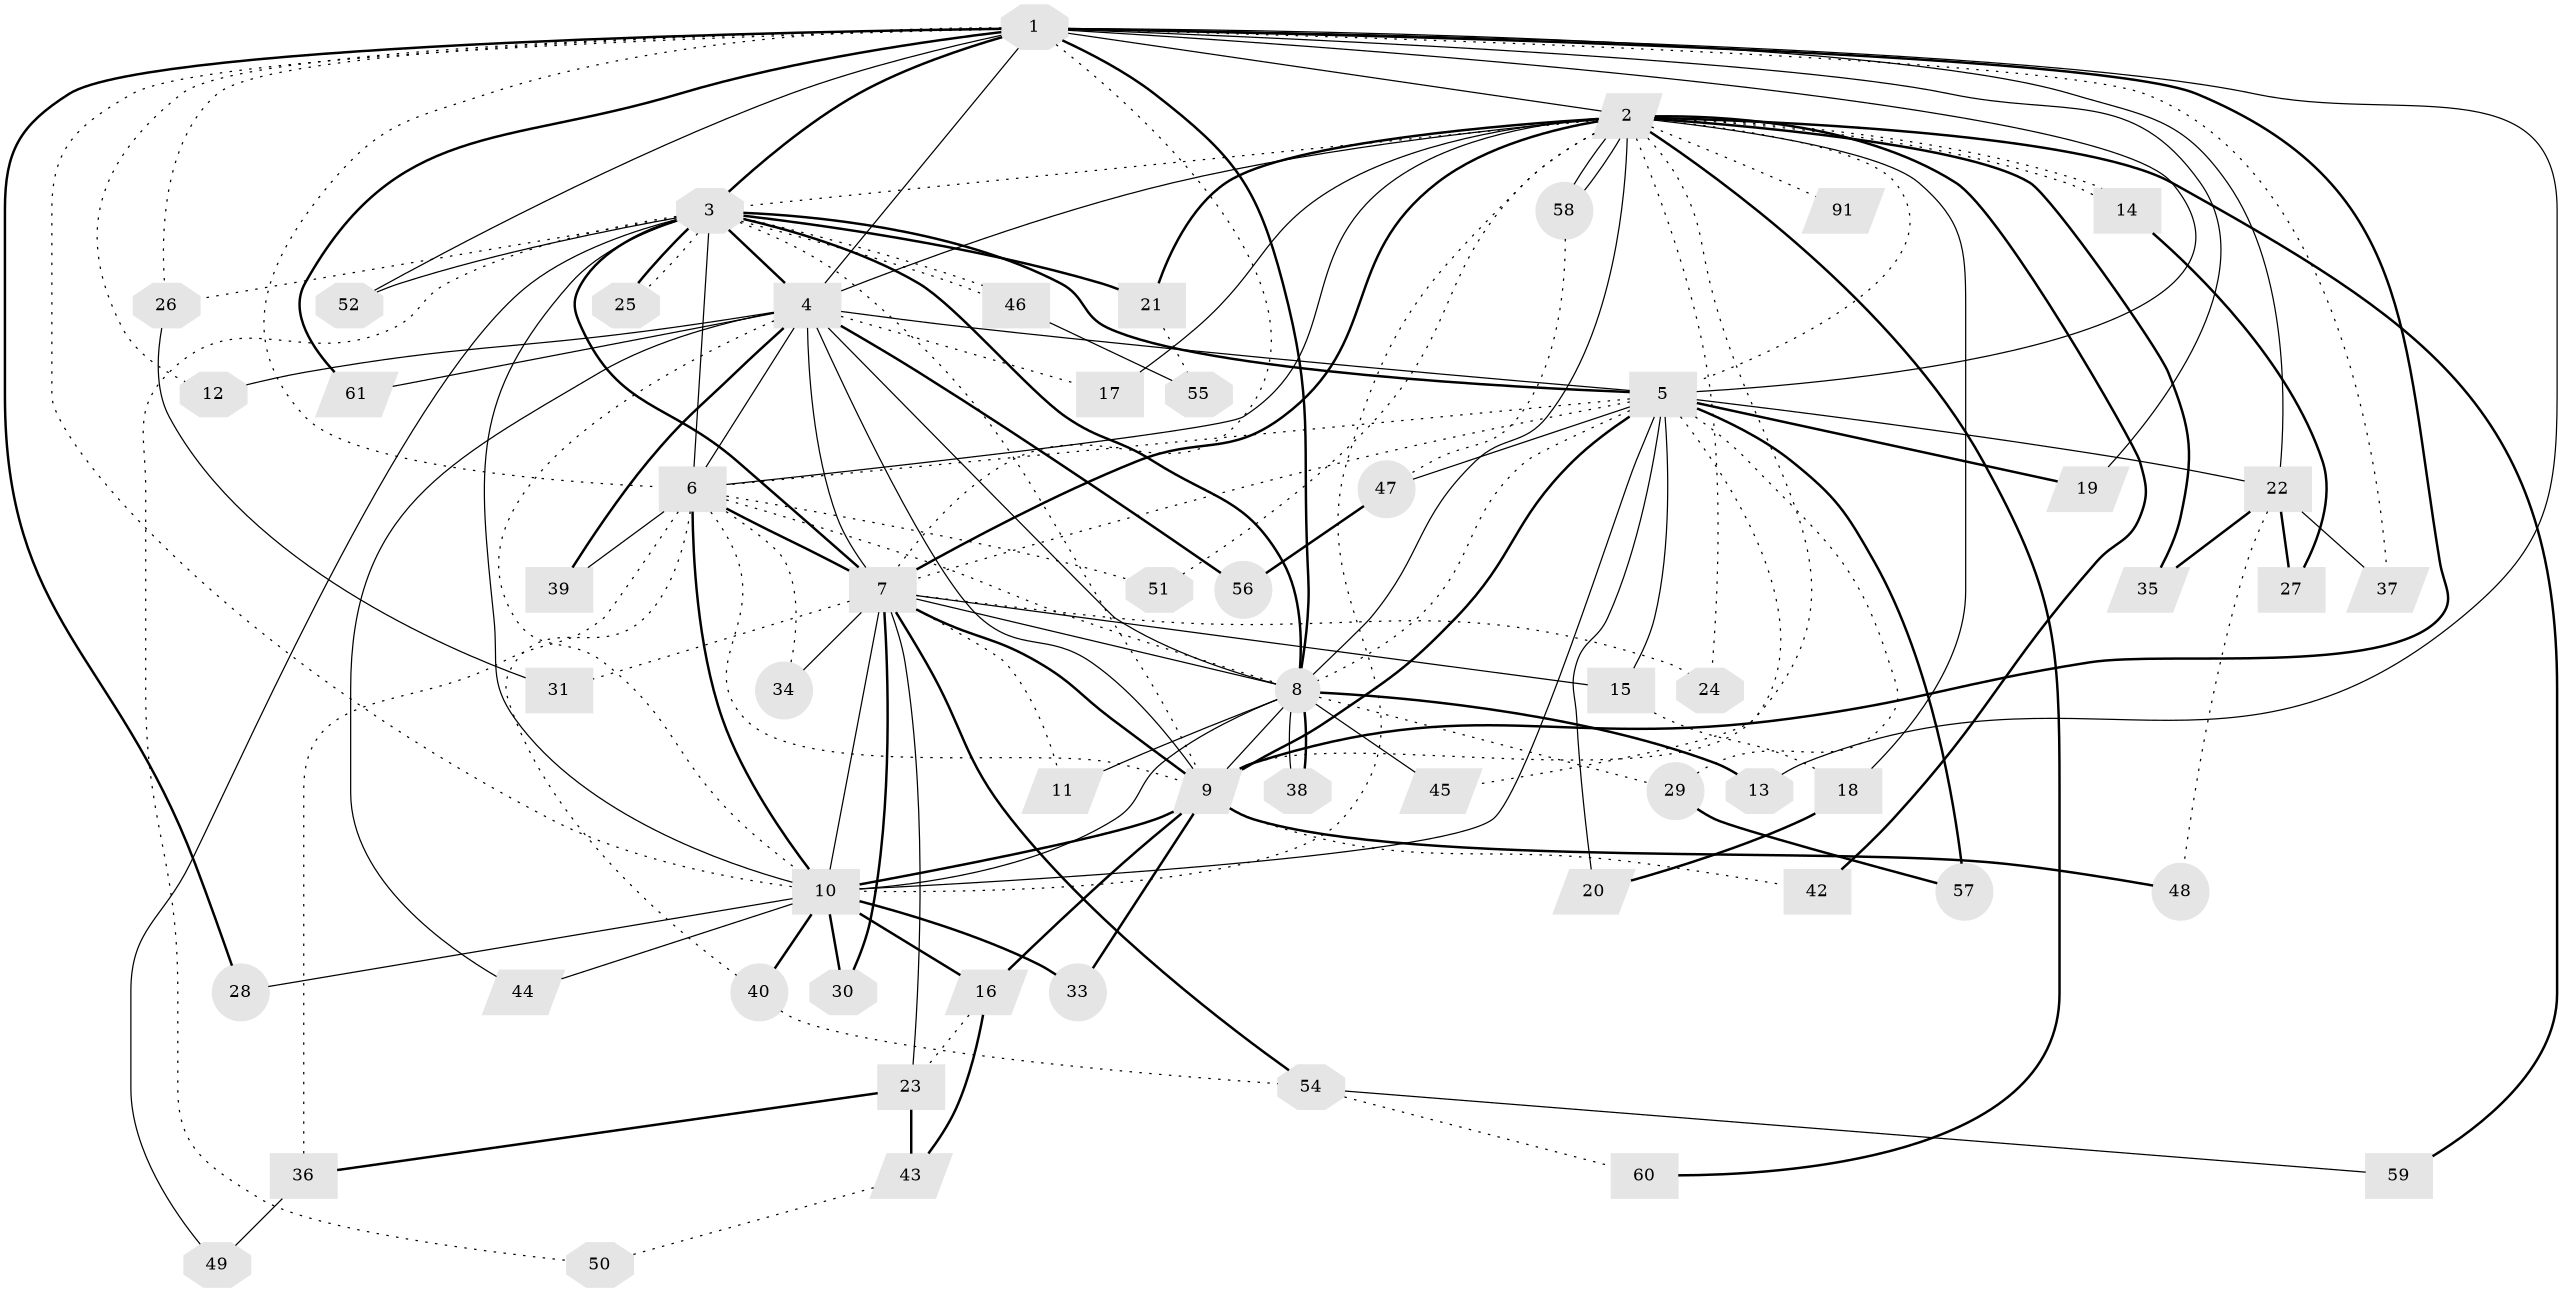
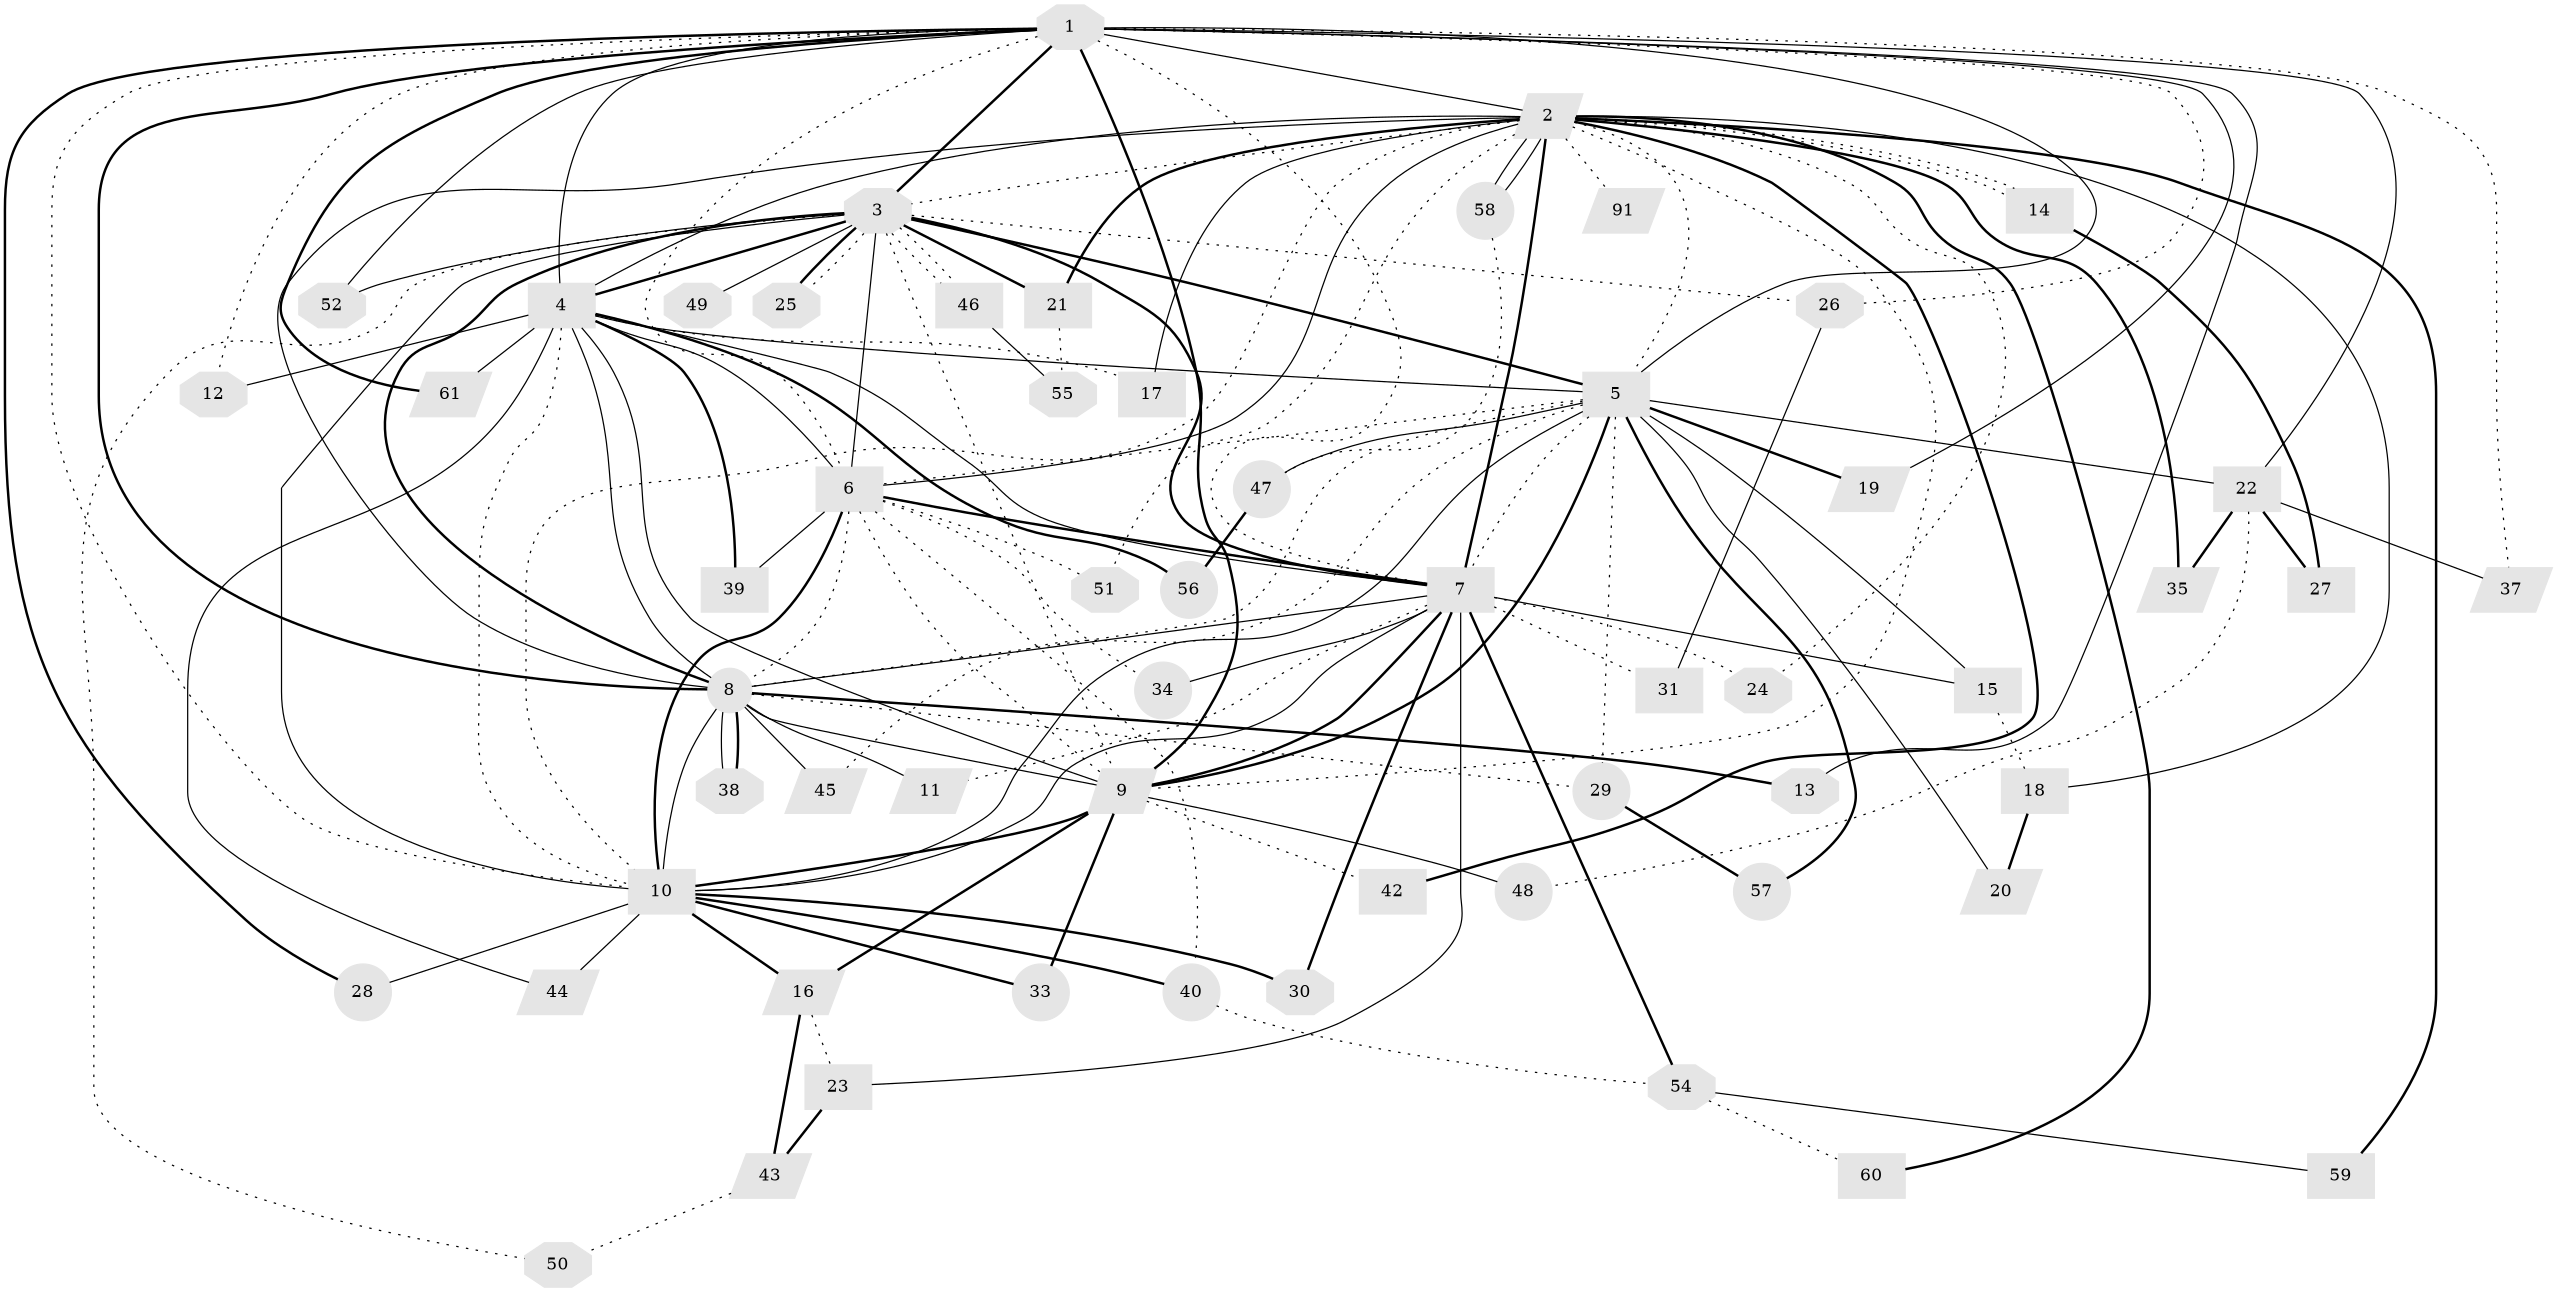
(1690, 854) -> (1324, 836)
(304, 1176) -> none
